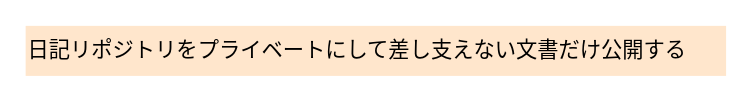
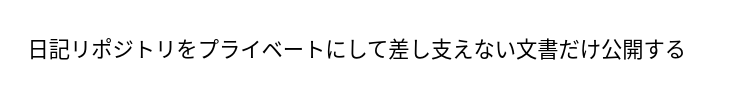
(376, 51) -> (376, 51)
